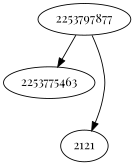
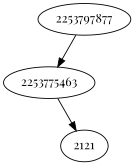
(105, 79) -> (65, 111)
